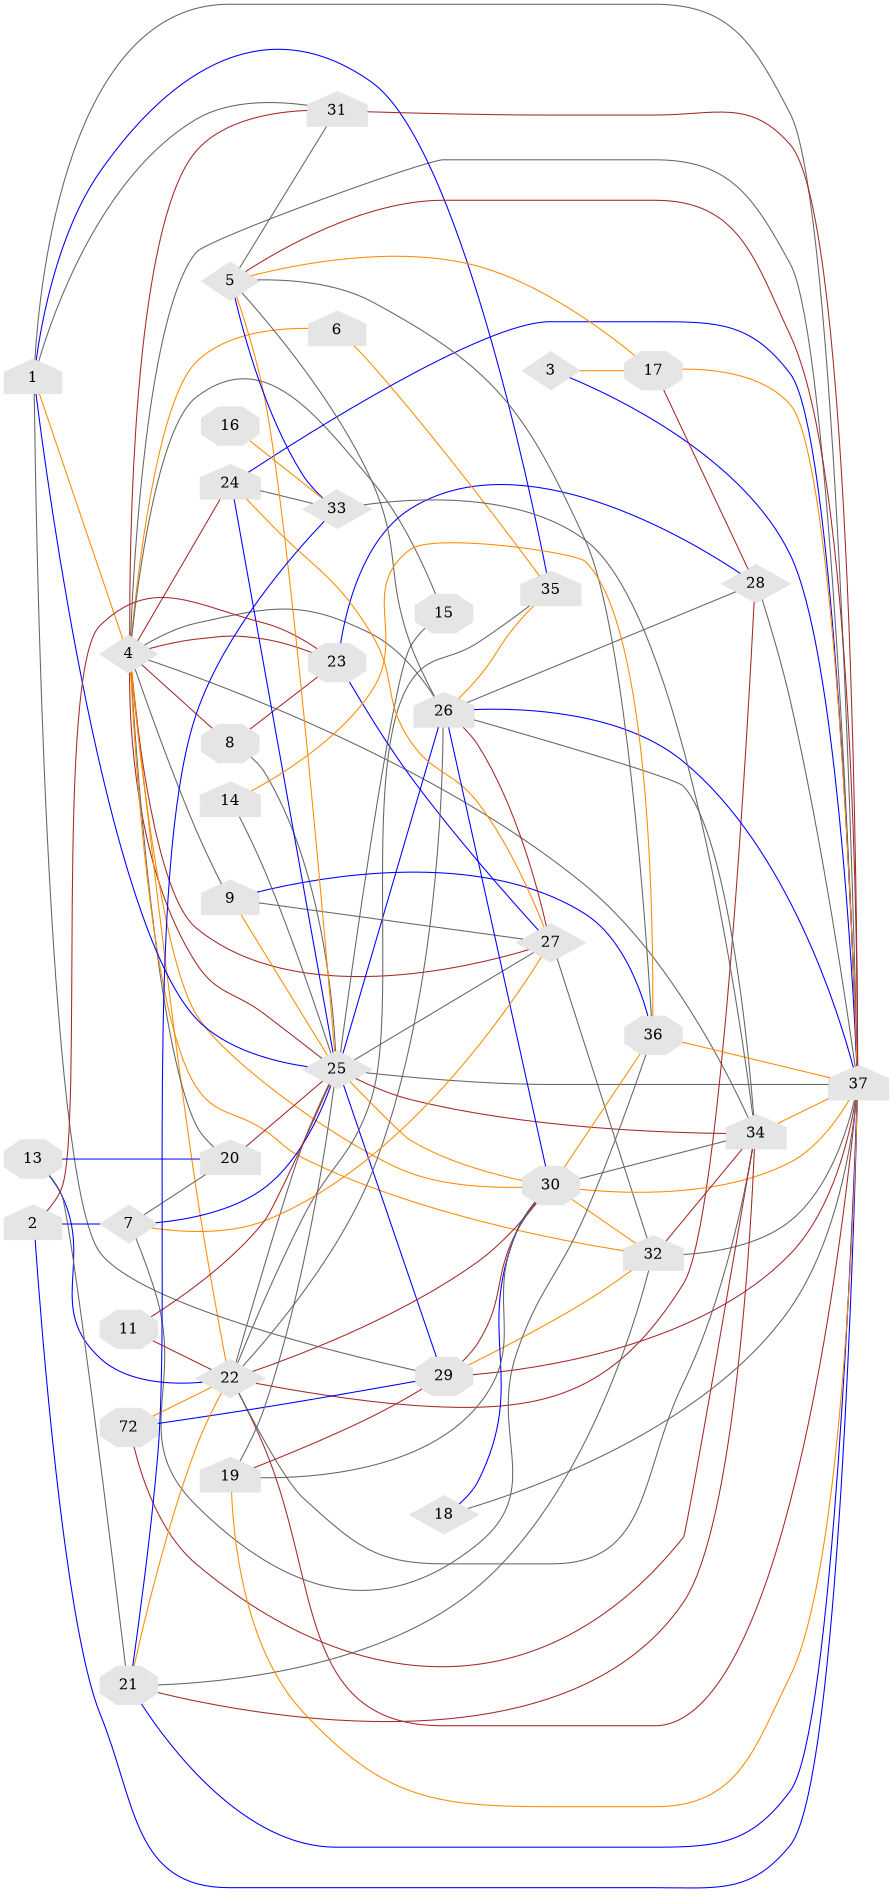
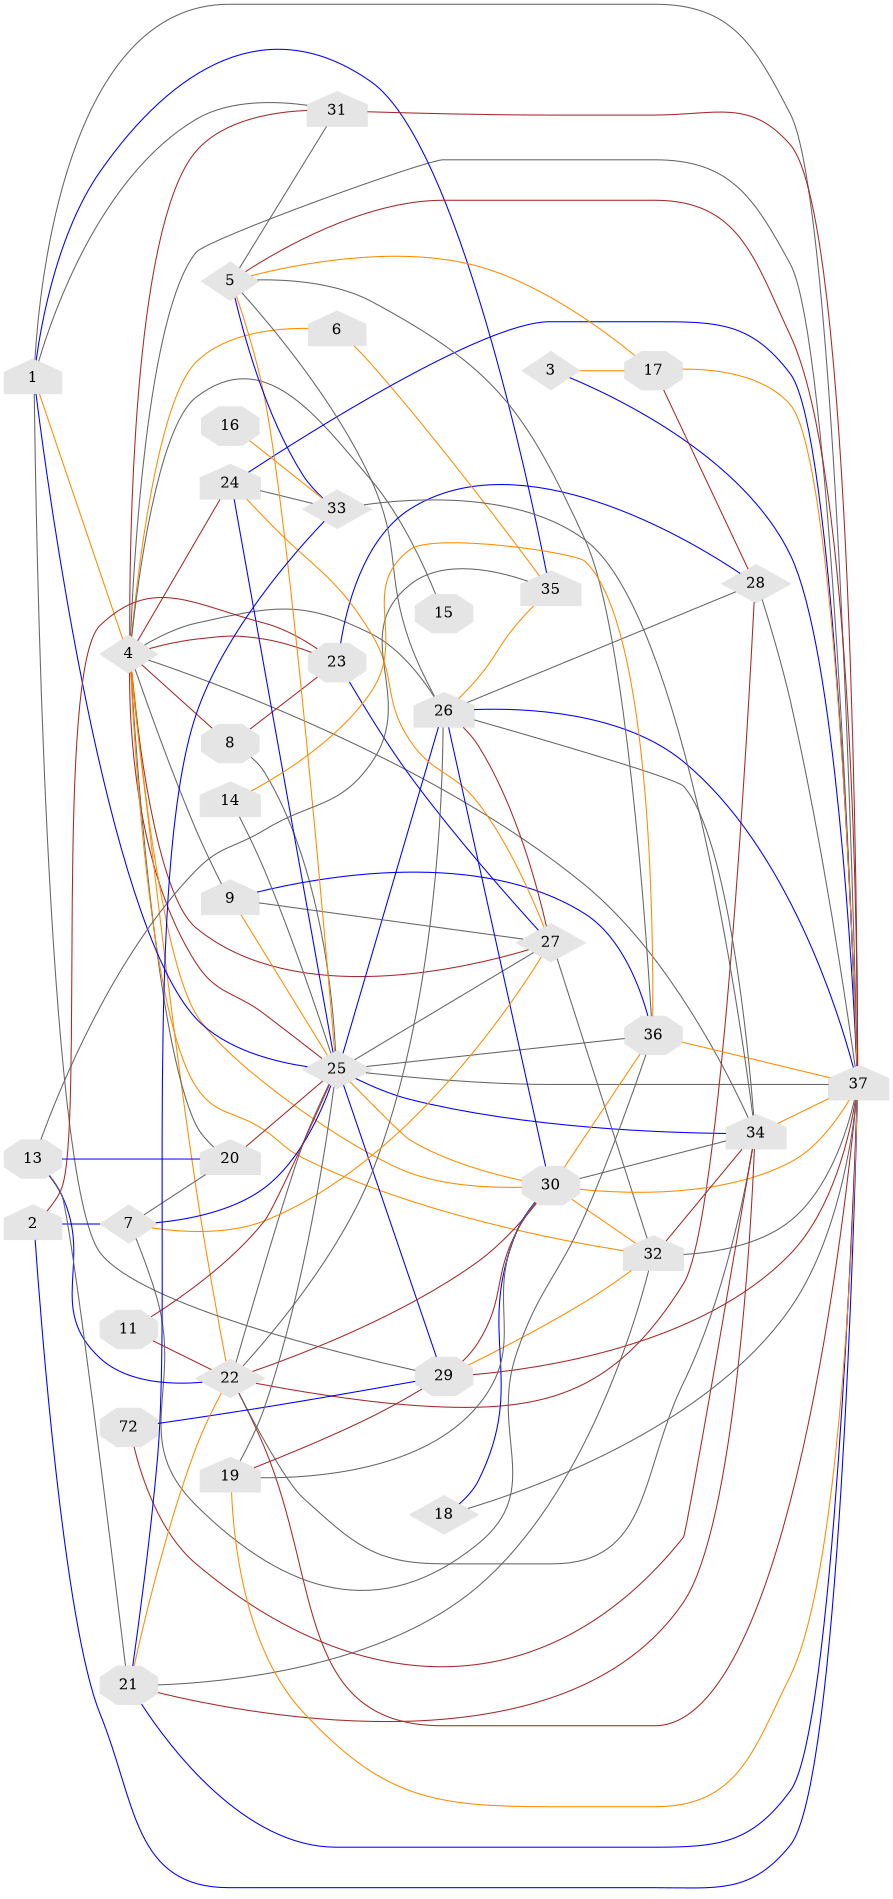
(372, 837) -> (496, 1053)
(383, 966) -> (267, 828)
(529, 1121) -> (529, 1121)
(182, 1402) -> none
